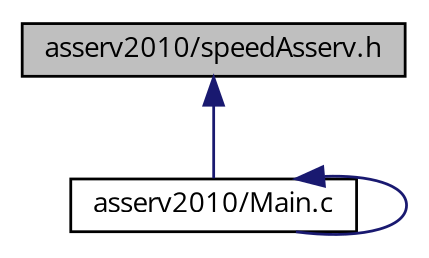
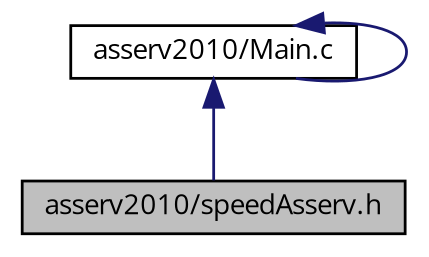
(214, 142) -> (214, 144)
